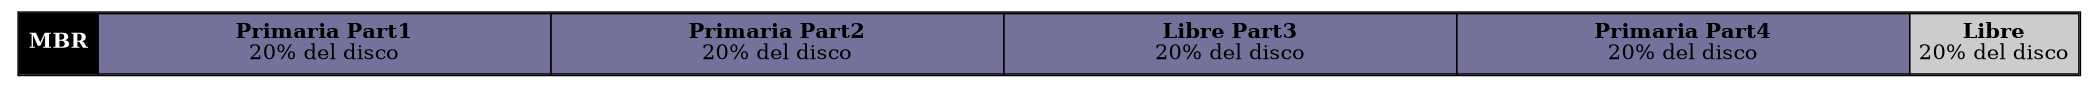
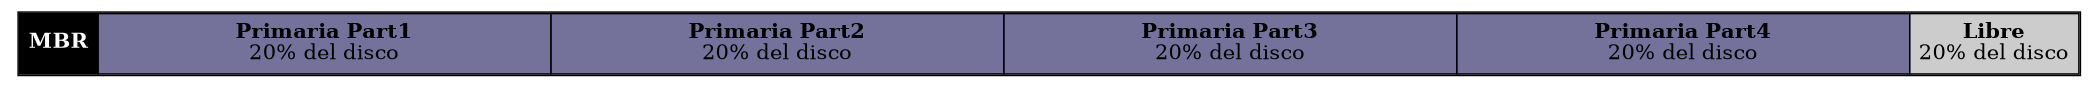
(1230, 32) -> (1230, 32)
